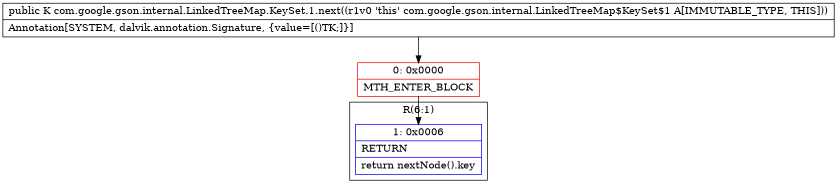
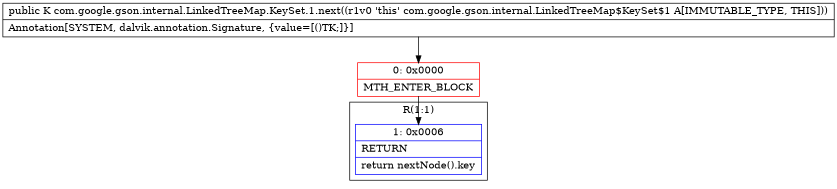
(419, 110) -> (419, 110)
